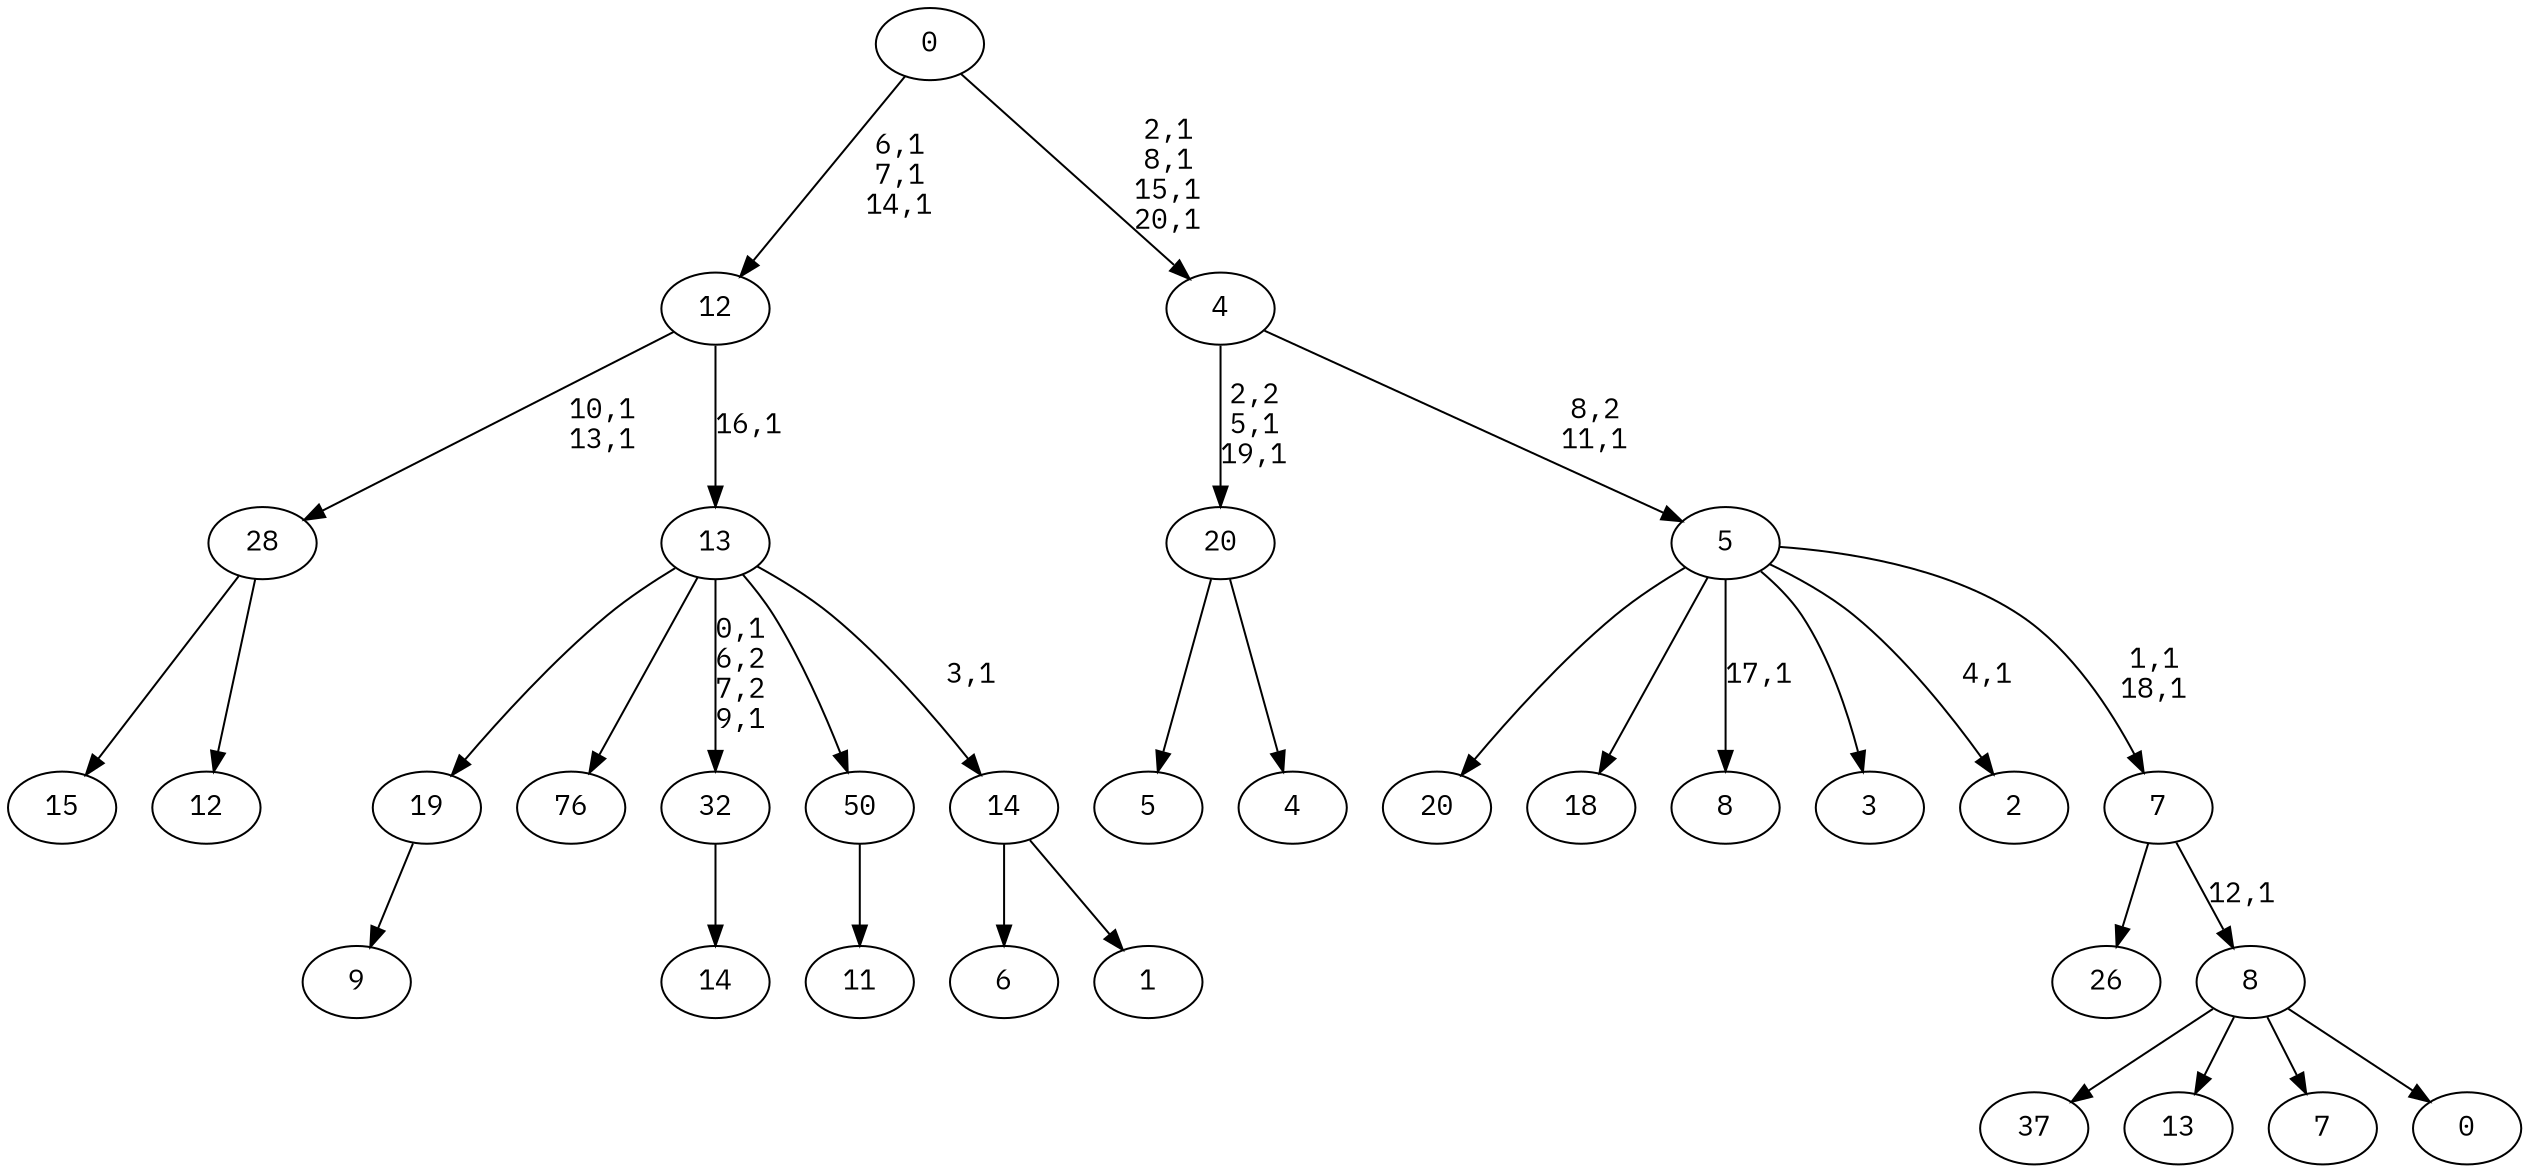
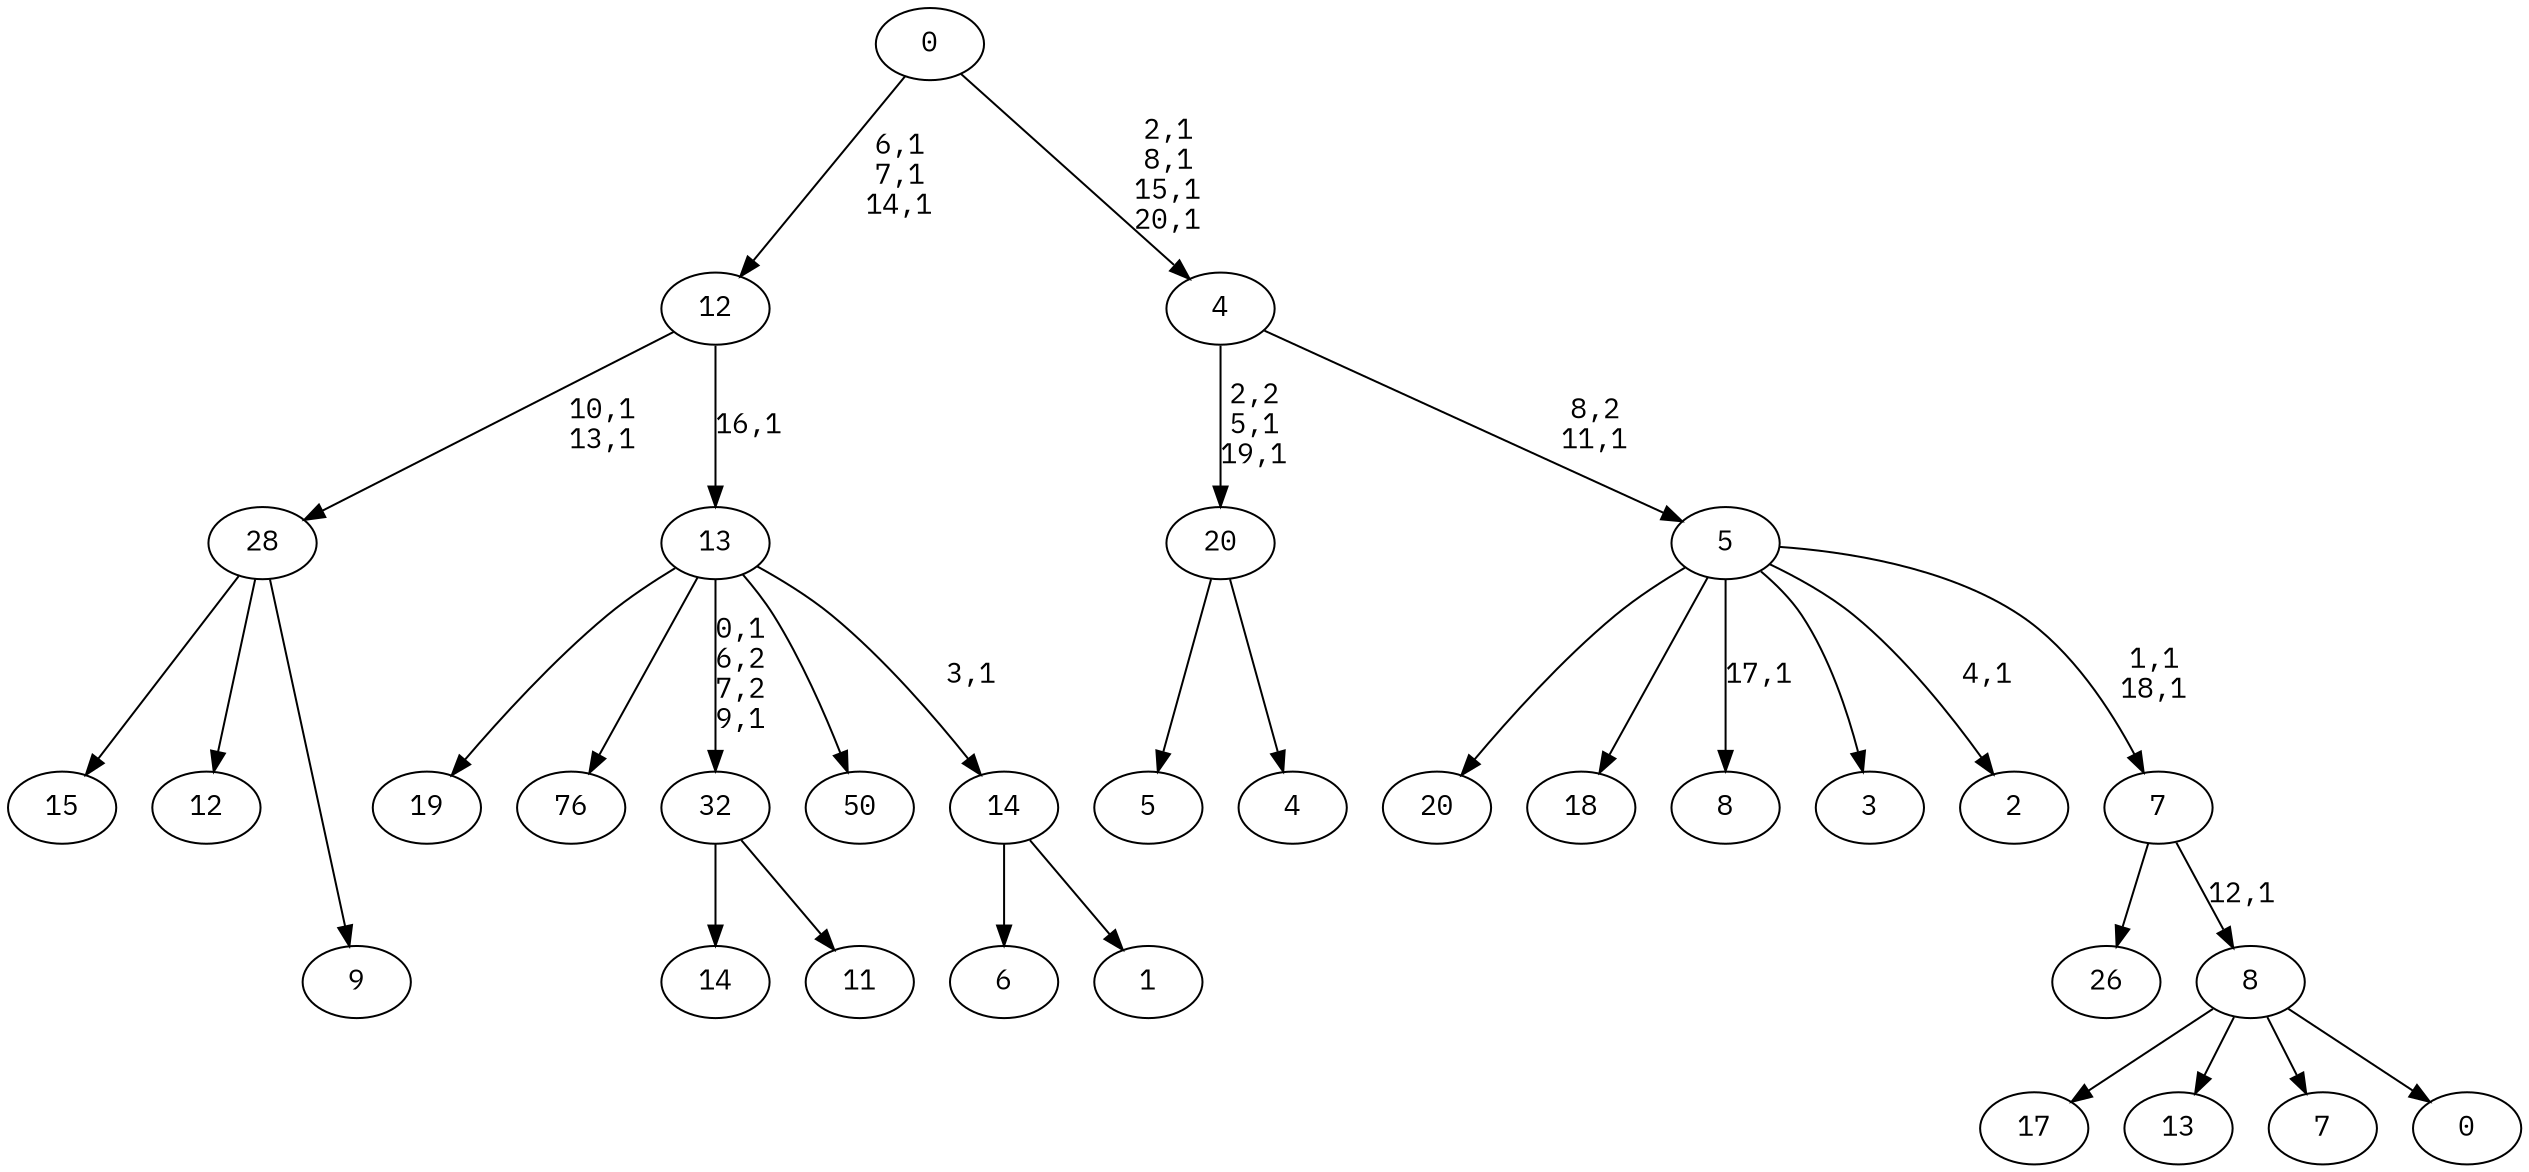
(860, 885) -> (781, 887)
(396, 886) -> (307, 753)
(2034, 1128) -> (2034, 1128)
